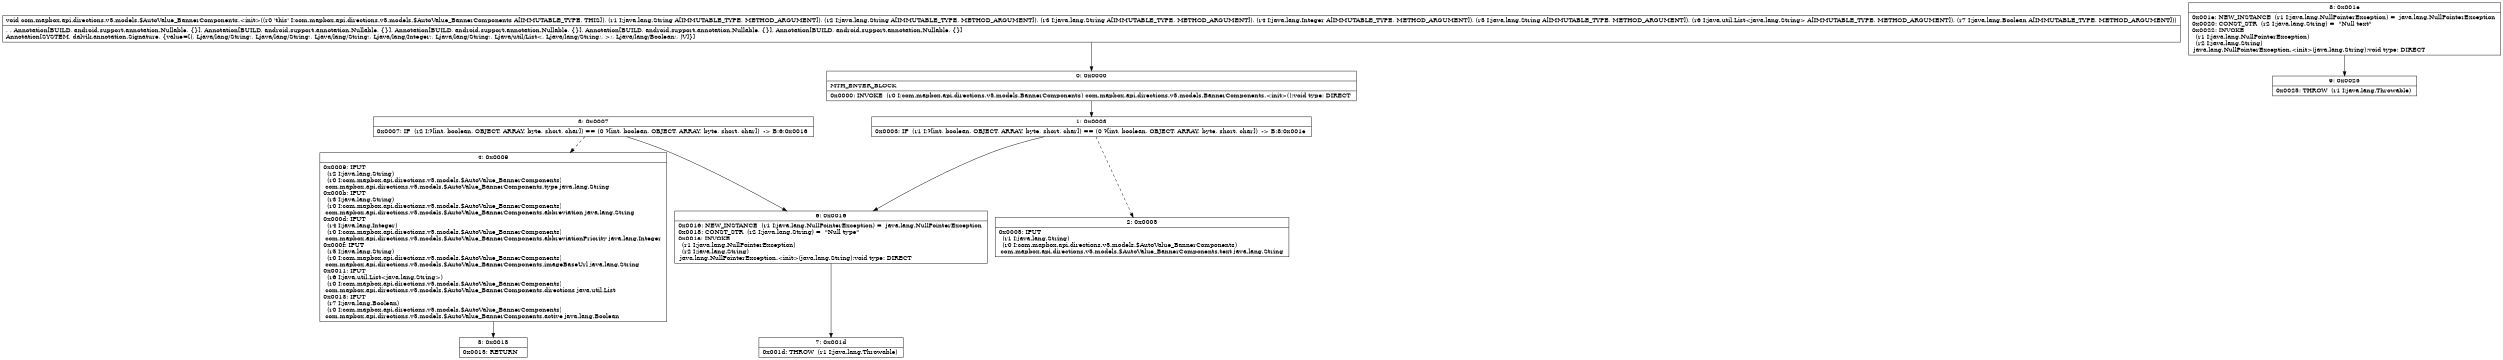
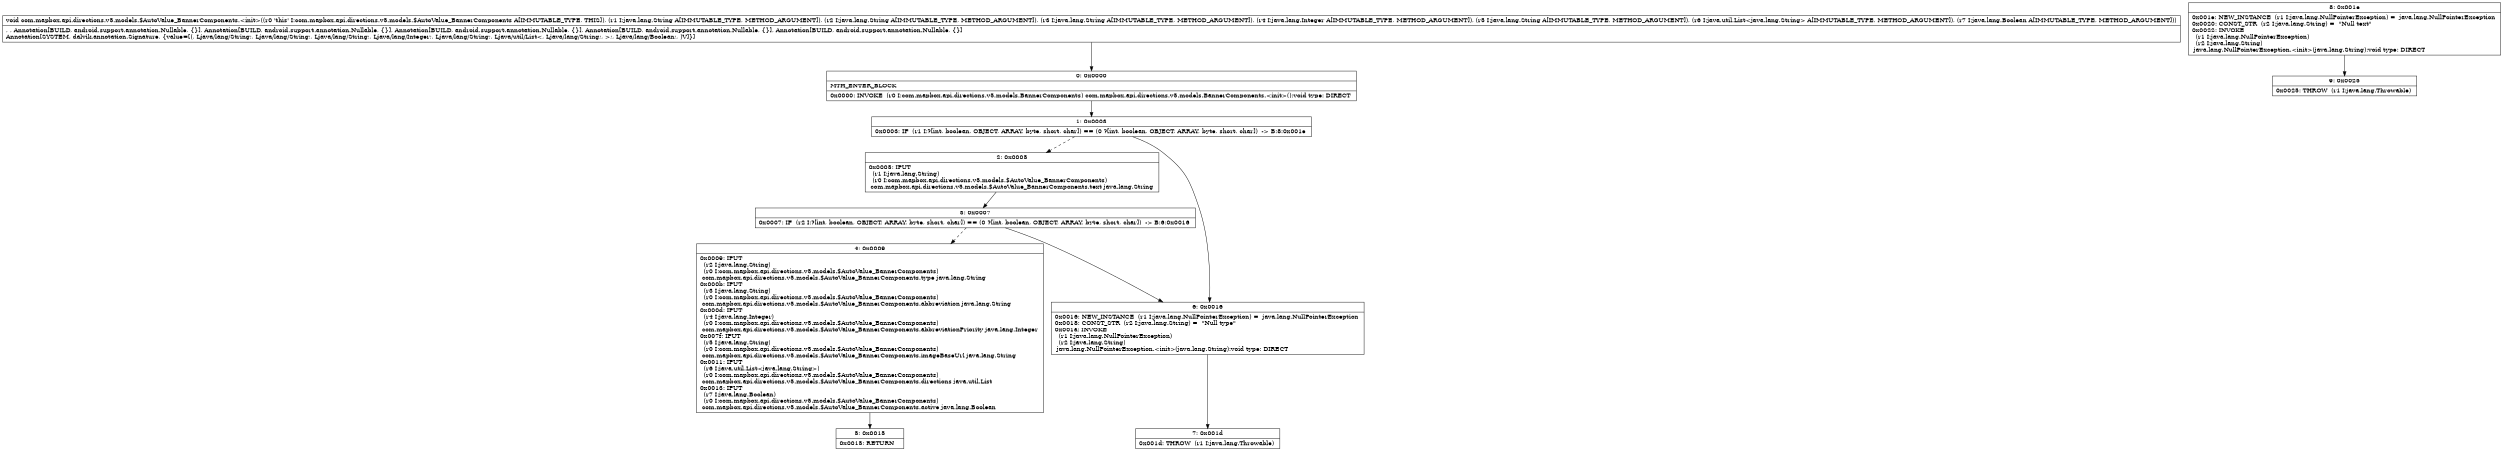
none -> (991, 198)
(346, 245) -> (722, 336)
